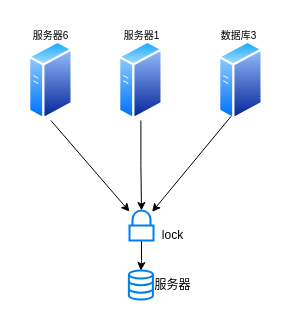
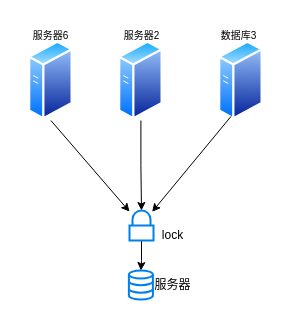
(142, 36) -> (142, 36)
